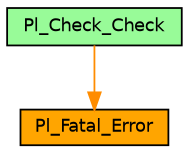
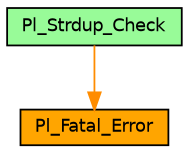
(94, 27) -> (94, 27)
